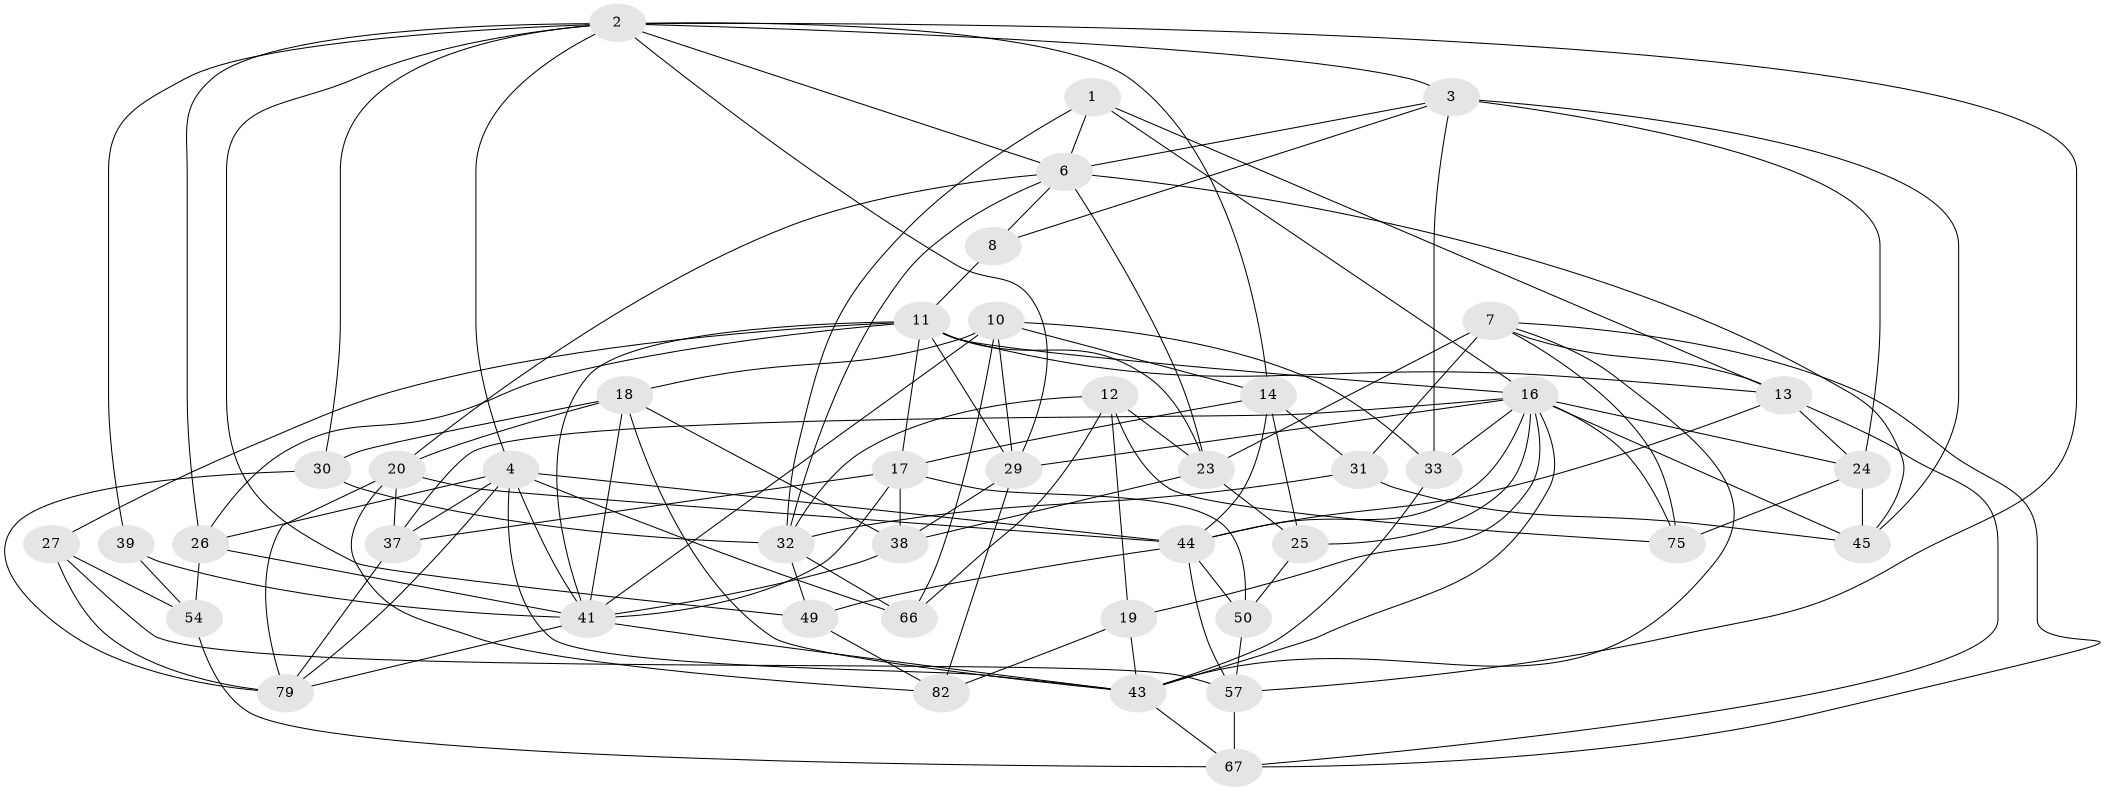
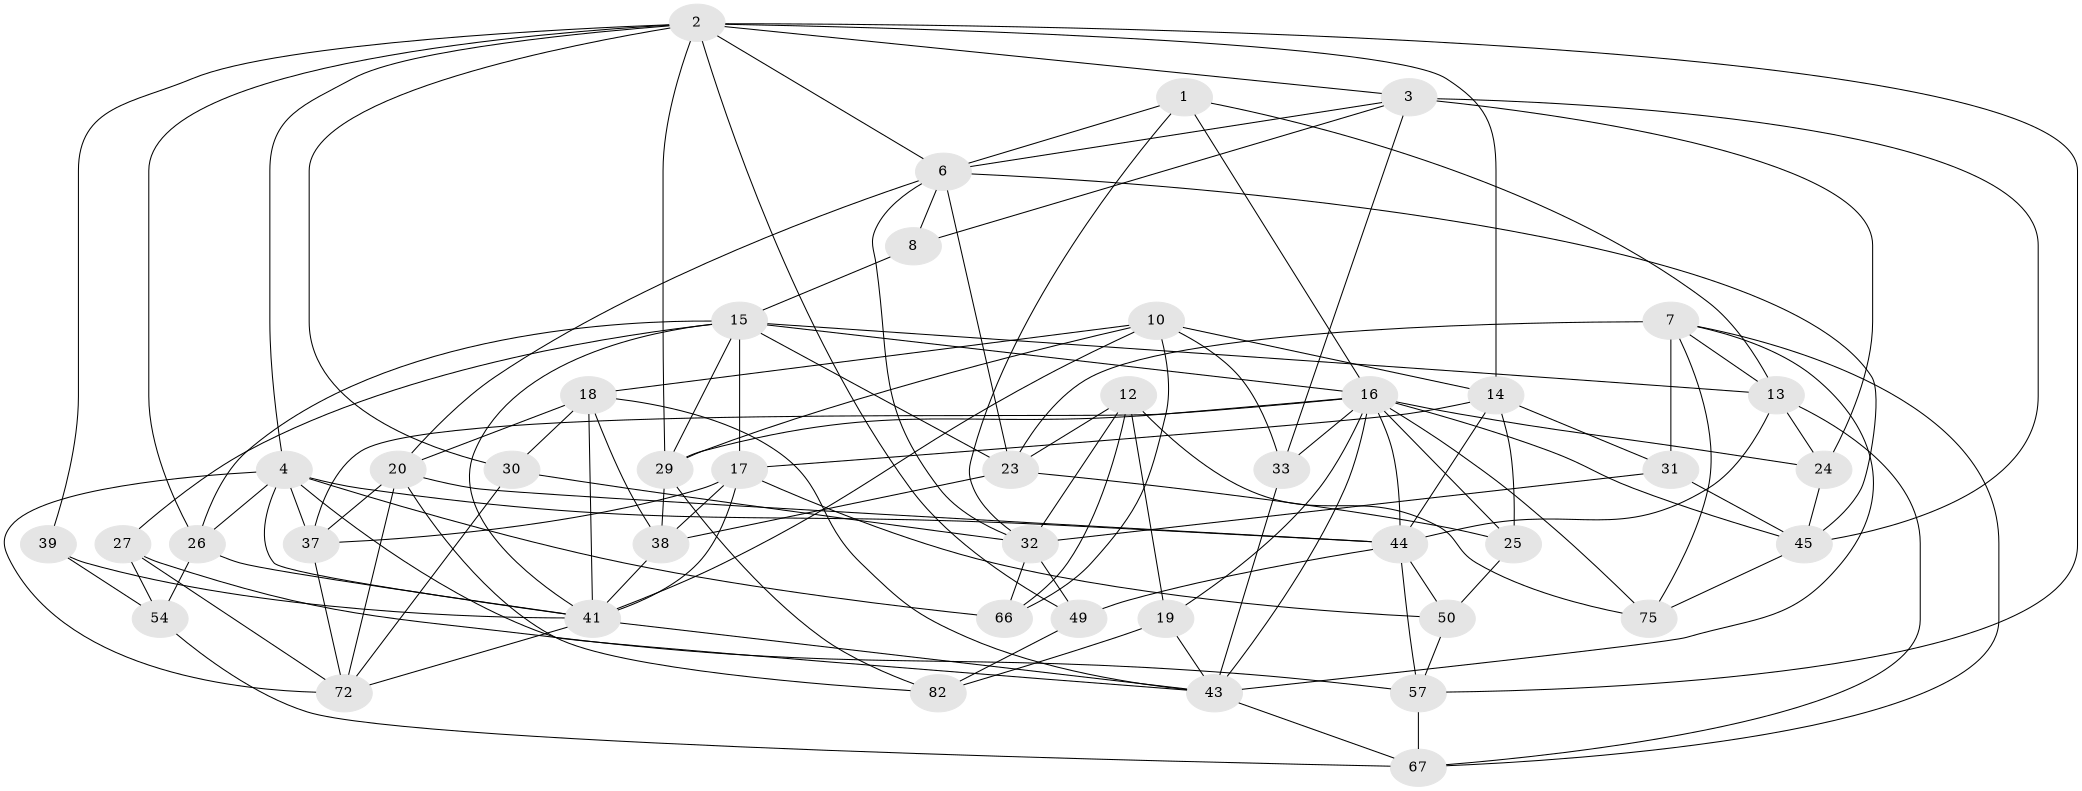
(922, 321) -> (740, 321)
(1766, 508) -> (1727, 582)
(286, 693) -> (344, 693)
